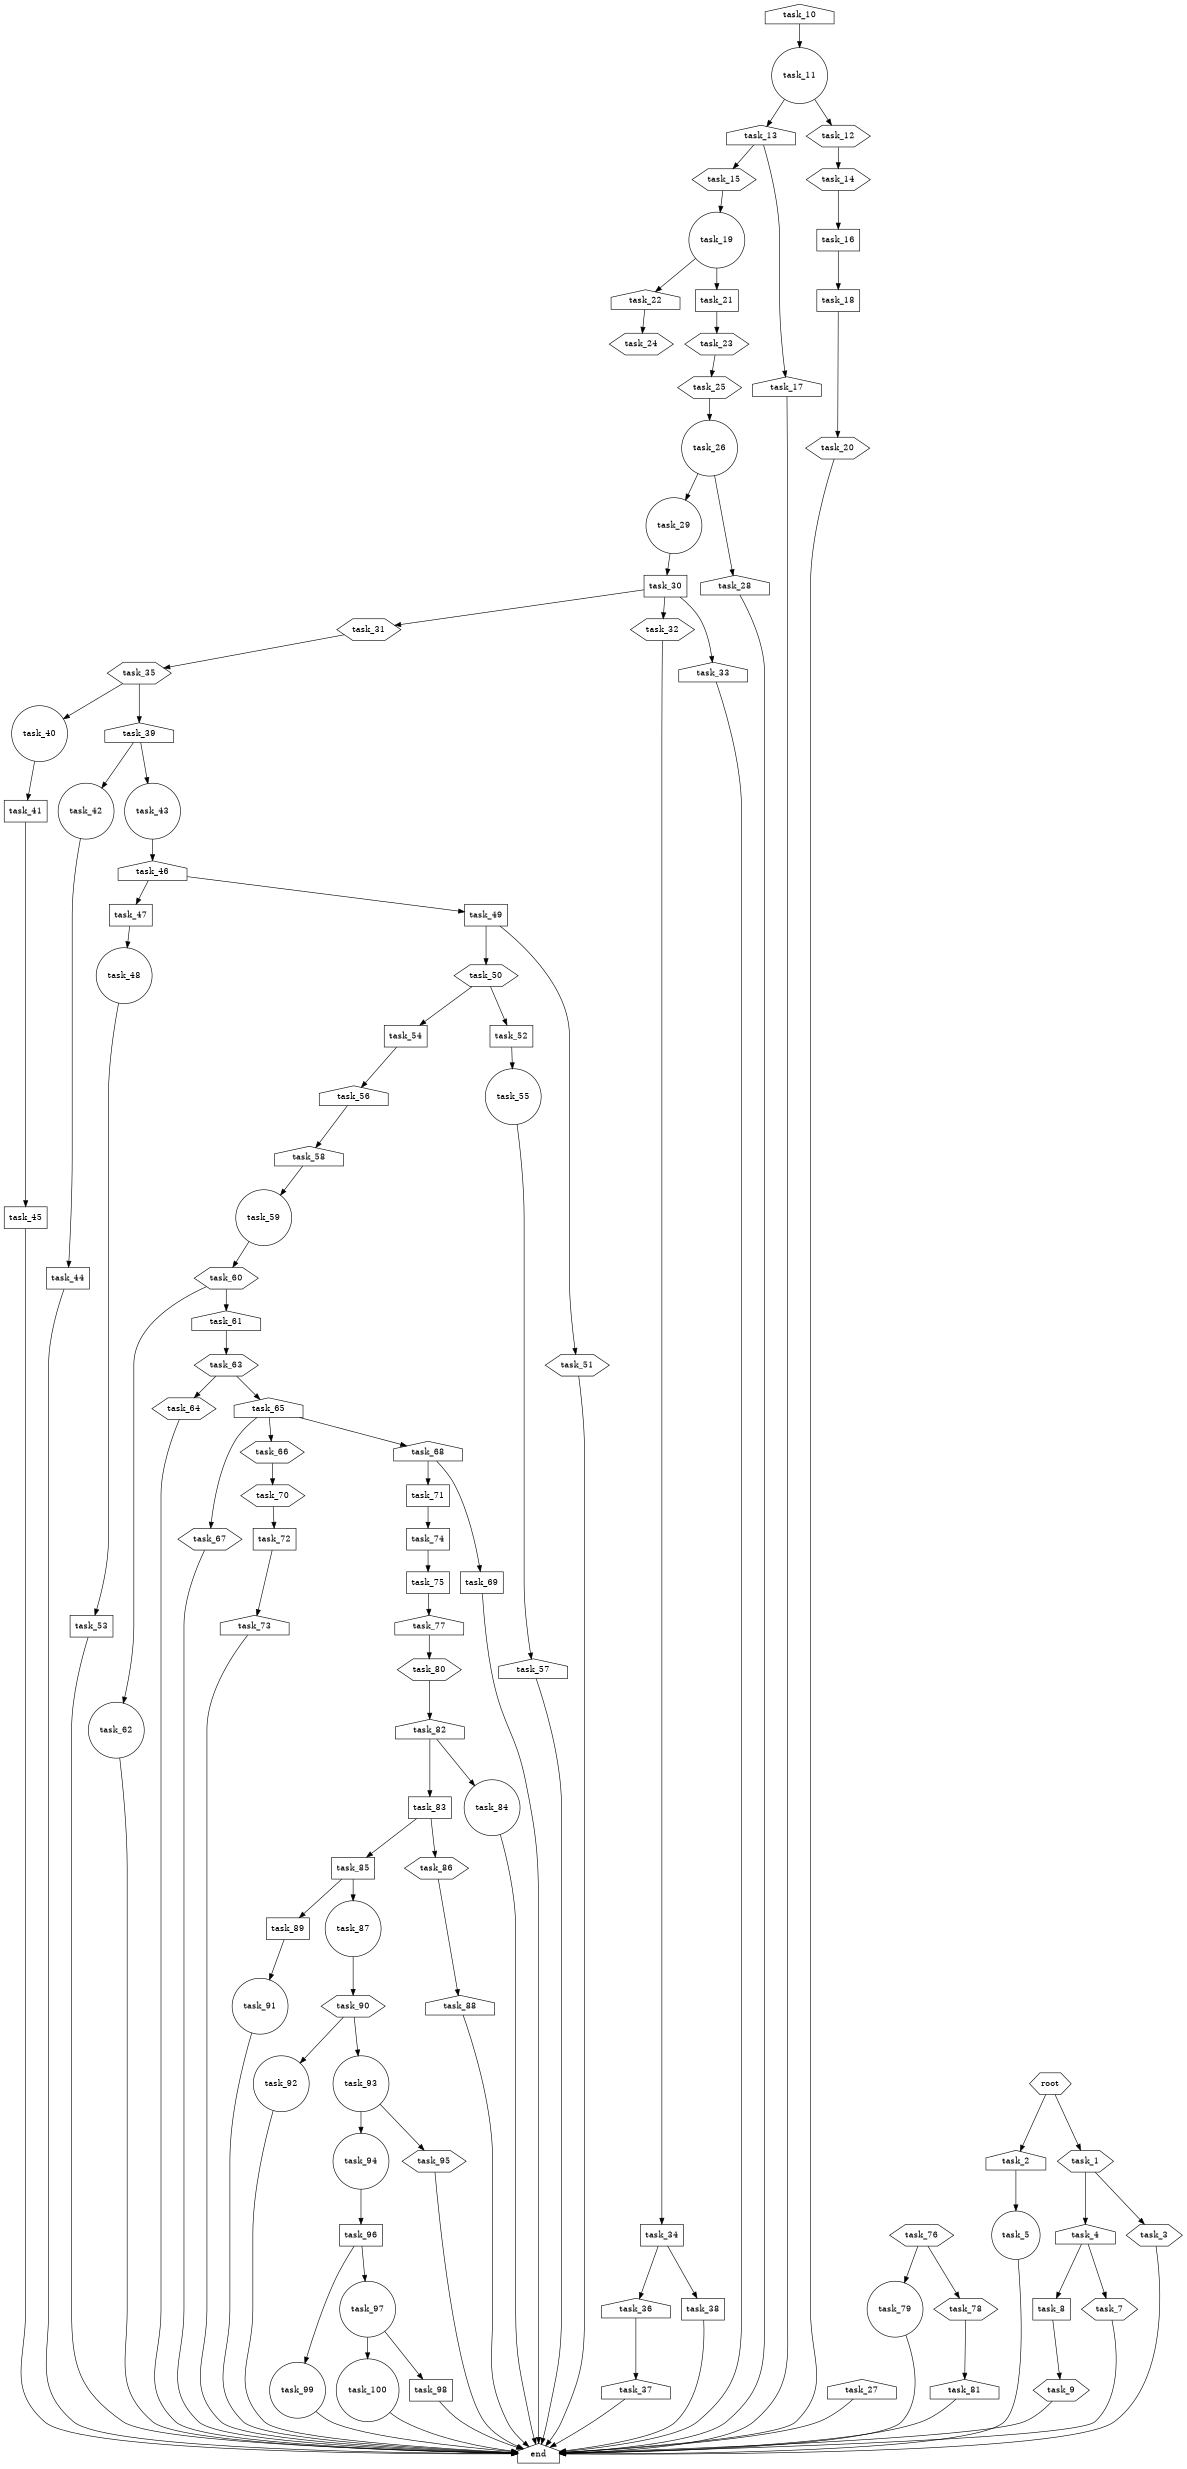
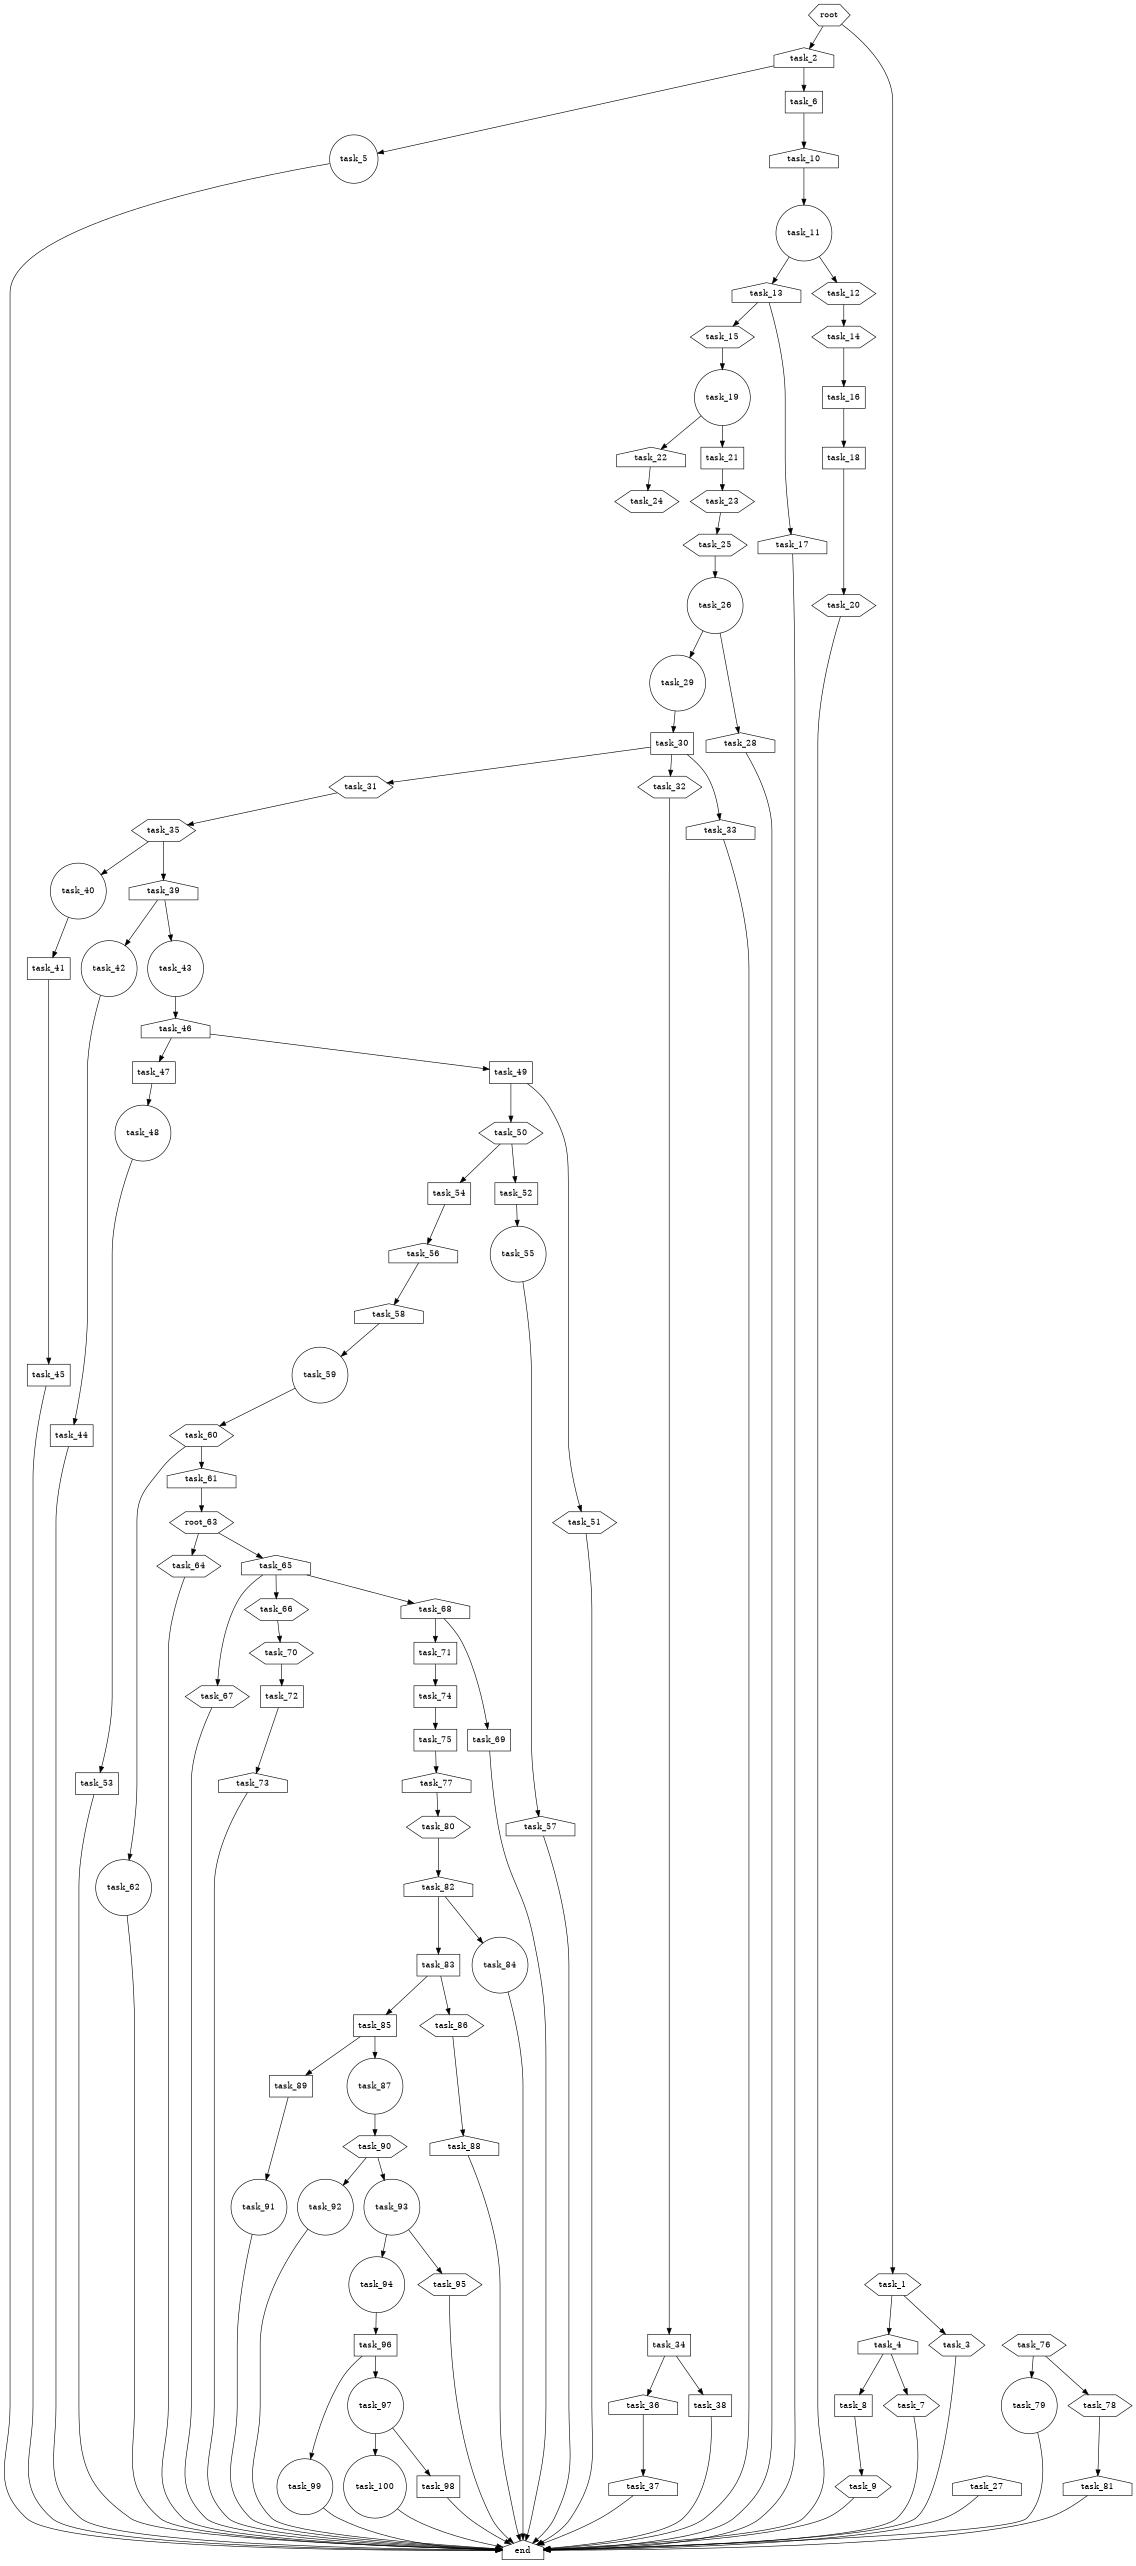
none -> (804, 102)
(226, 1365) -> (202, 1523)
